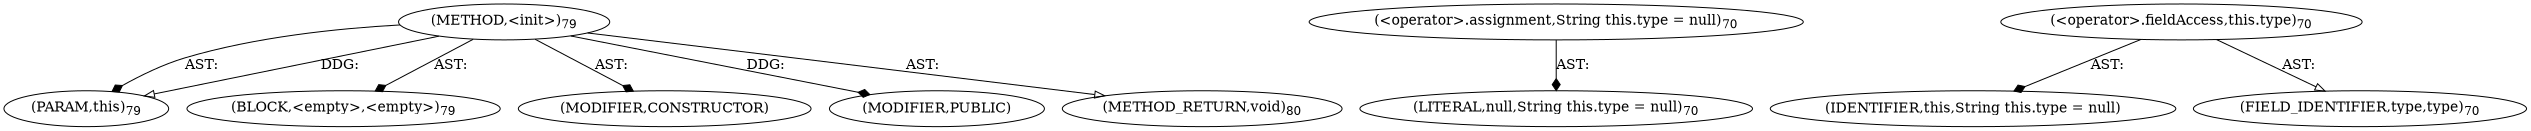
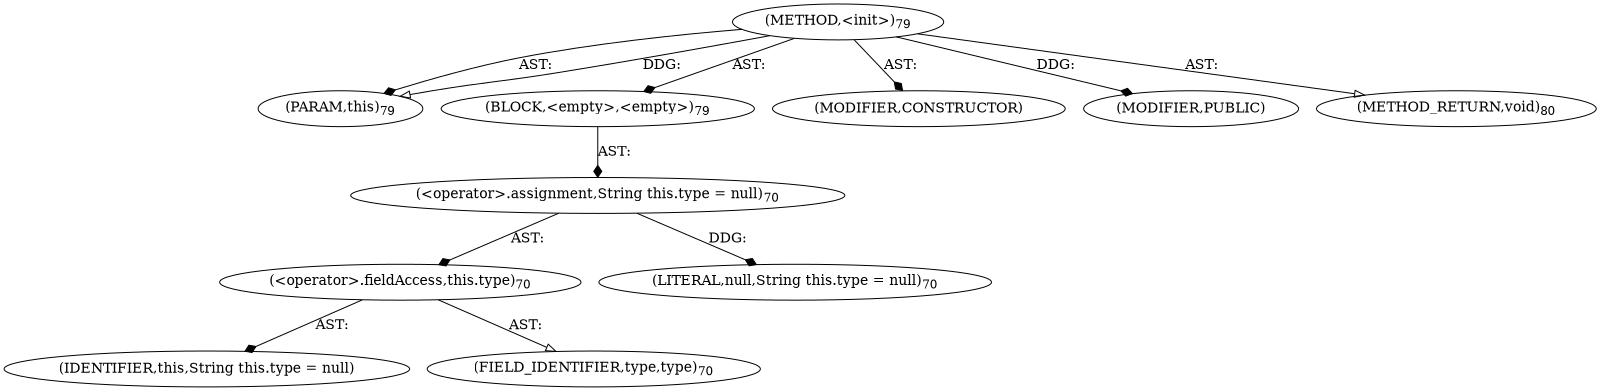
(1575, 65) -> (730, 239)
none -> (598, 146)
none -> (504, 237)
